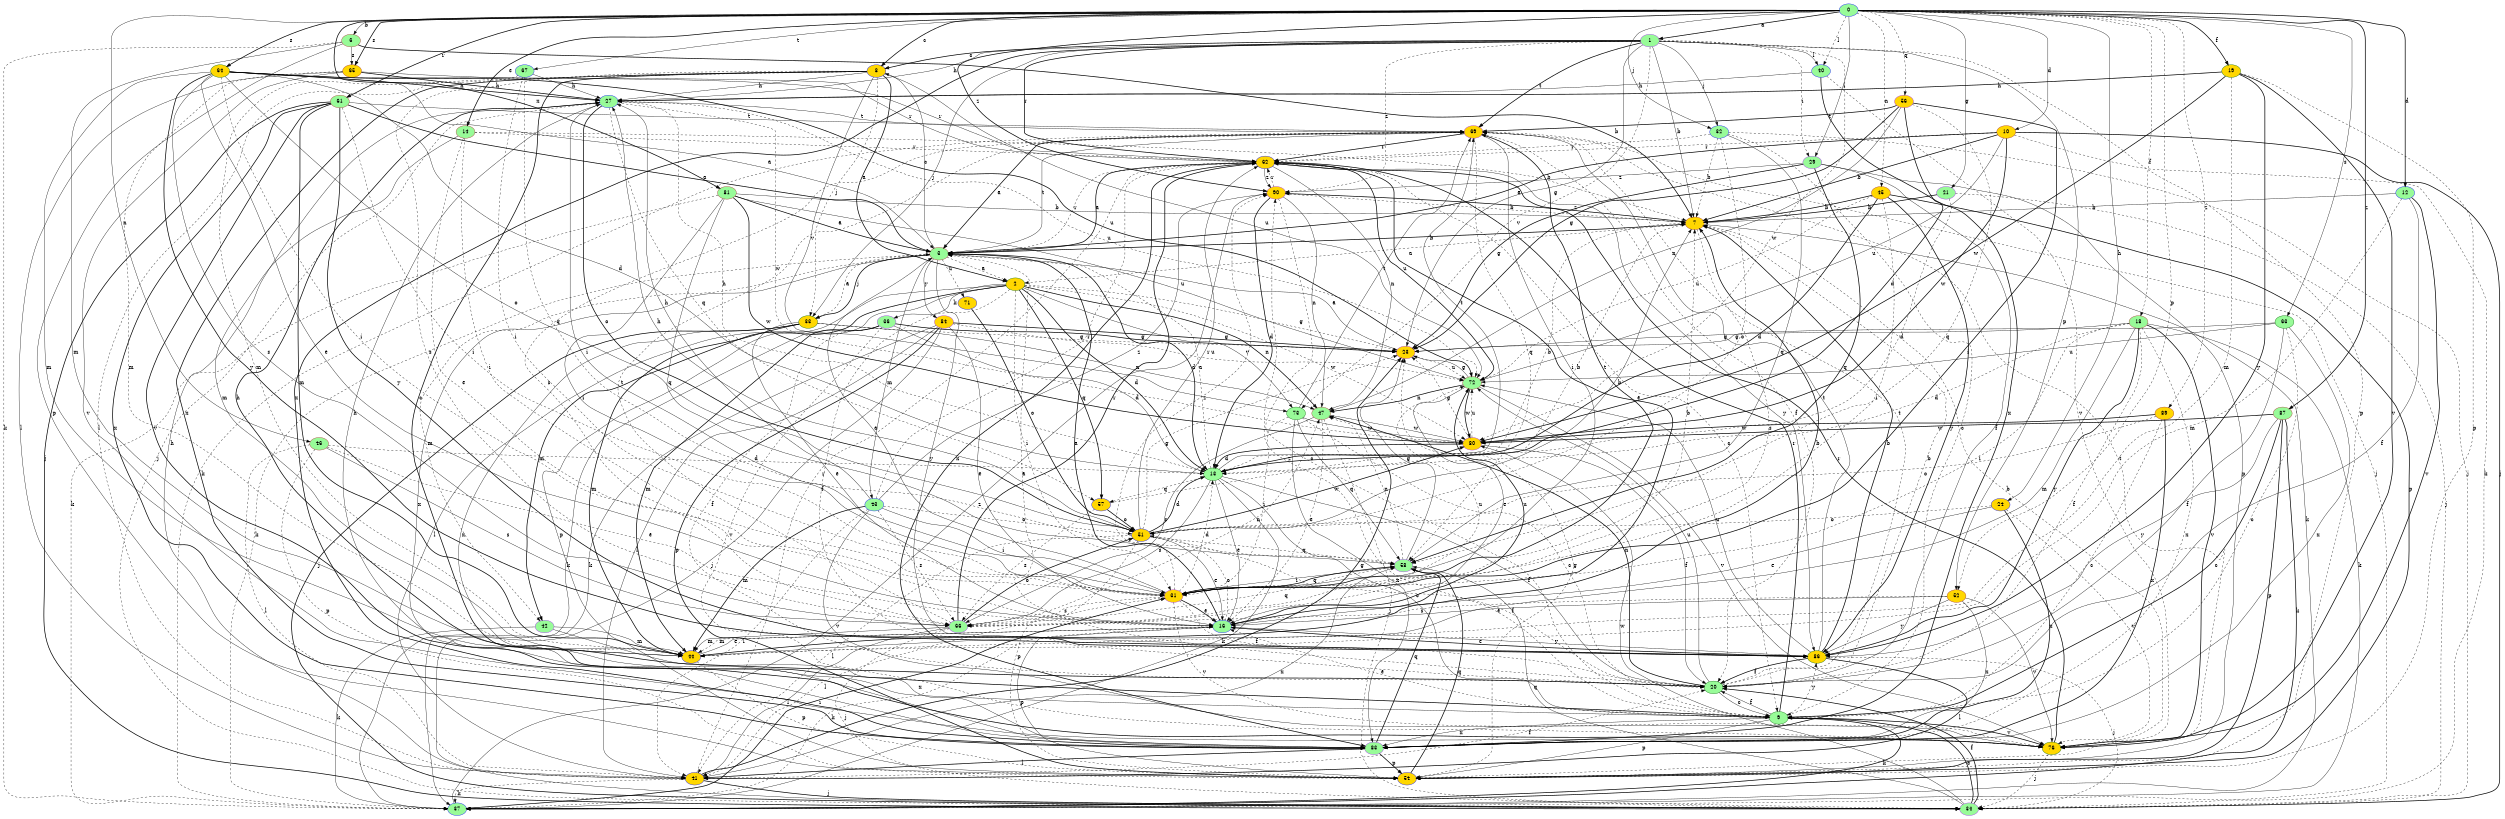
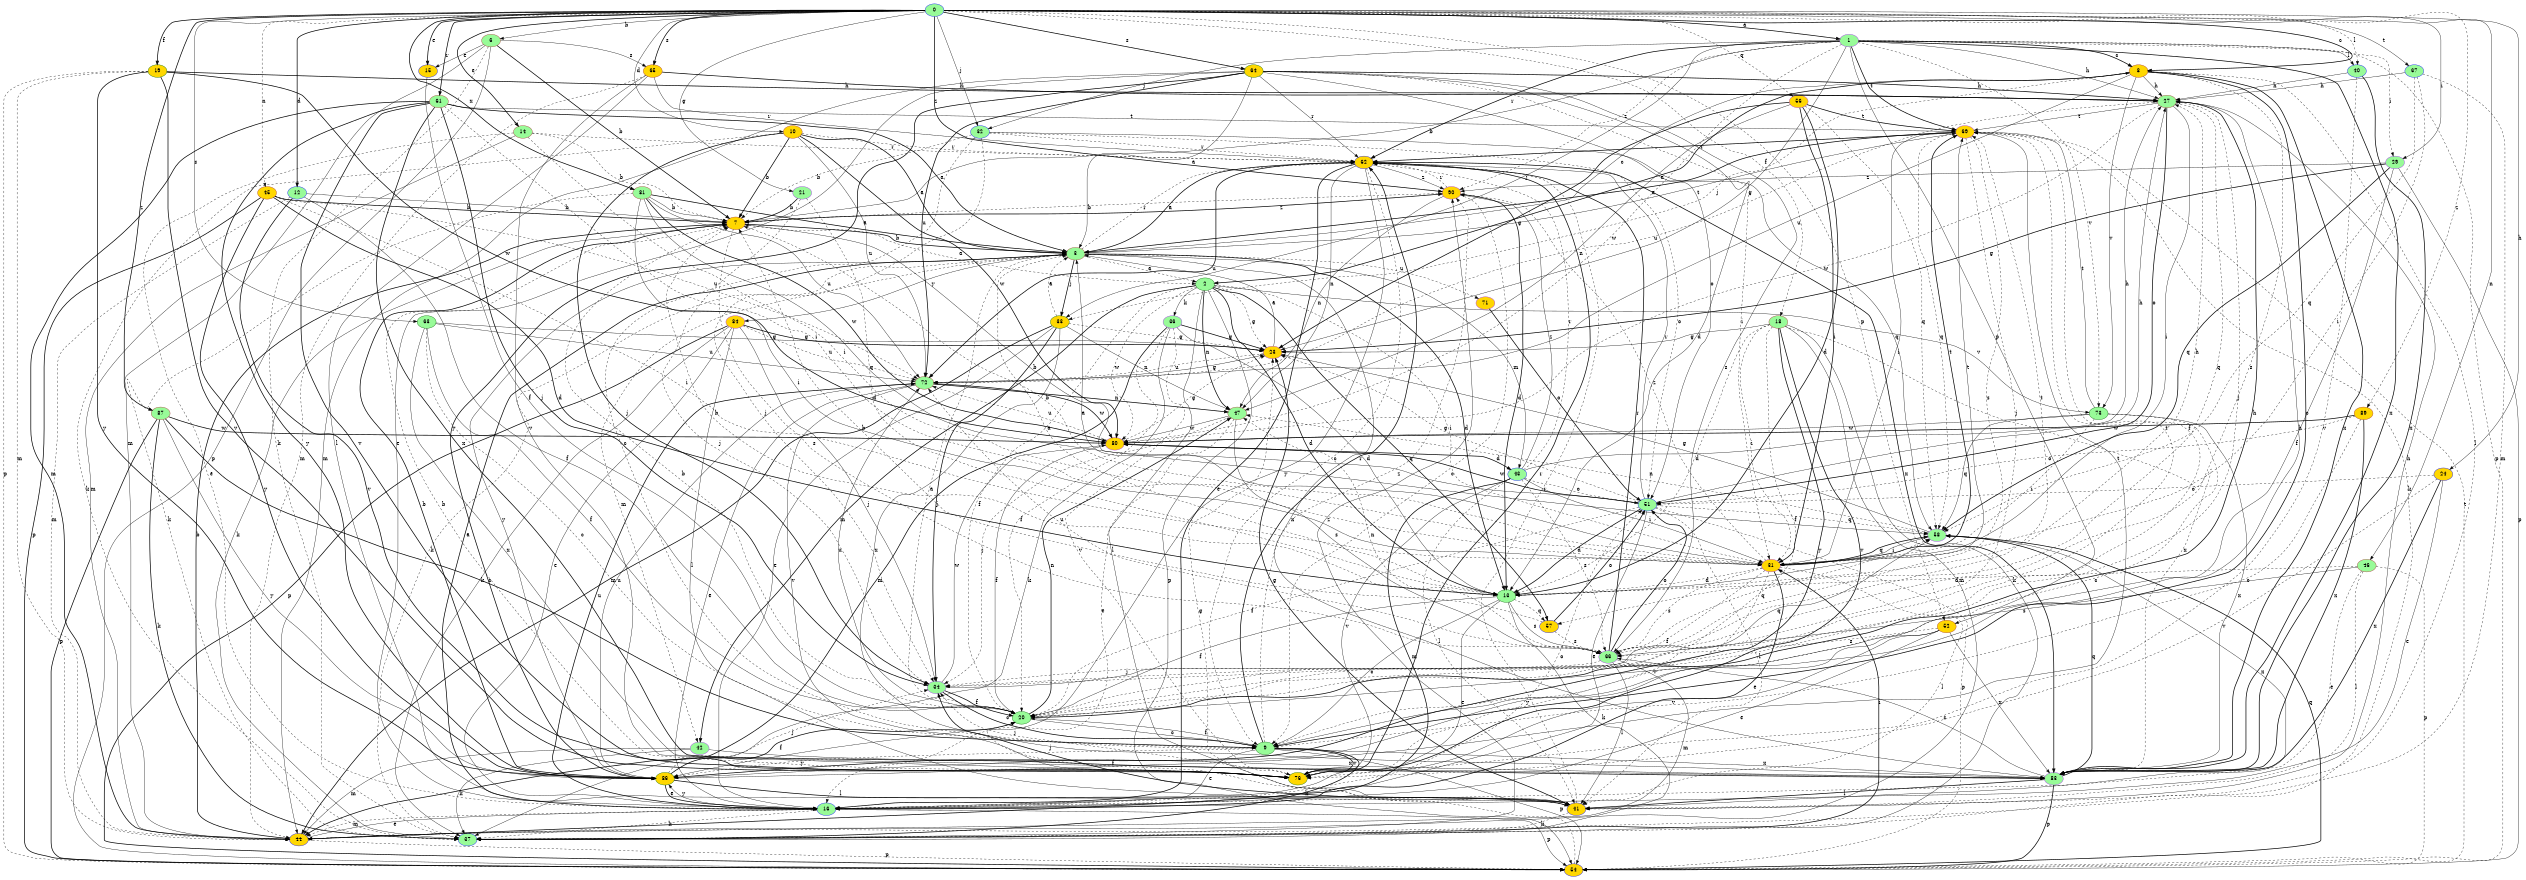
none -> (428, 71)
(876, 71) -> (2138, 71)
(609, 102) -> (2167, 102)
(1015, 284) -> (1205, 284)
(967, 303) -> (1485, 303)
(1331, 446) -> (1394, 453)
(1141, 535) -> (1647, 505)
none -> (1842, 690)
(1497, 700) -> (1057, 803)
